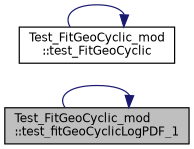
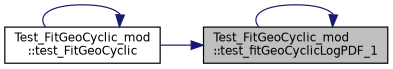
none -> (176, 45)
